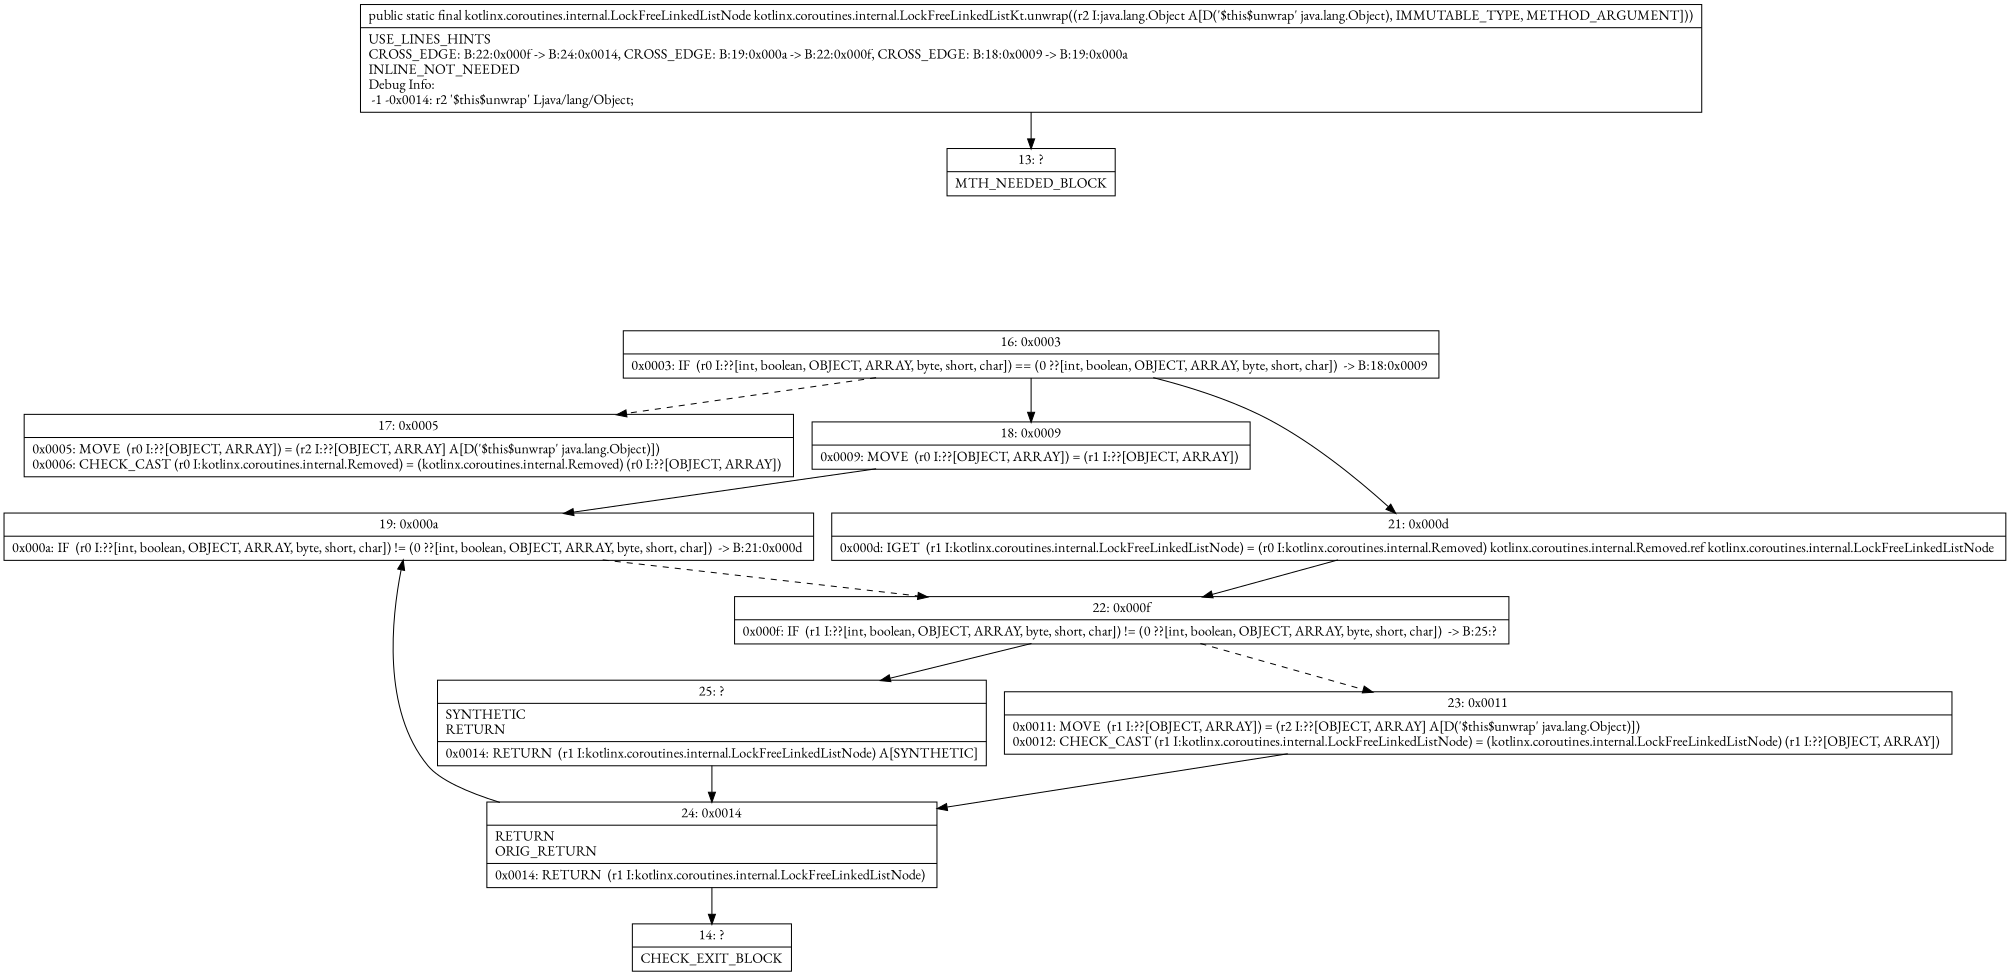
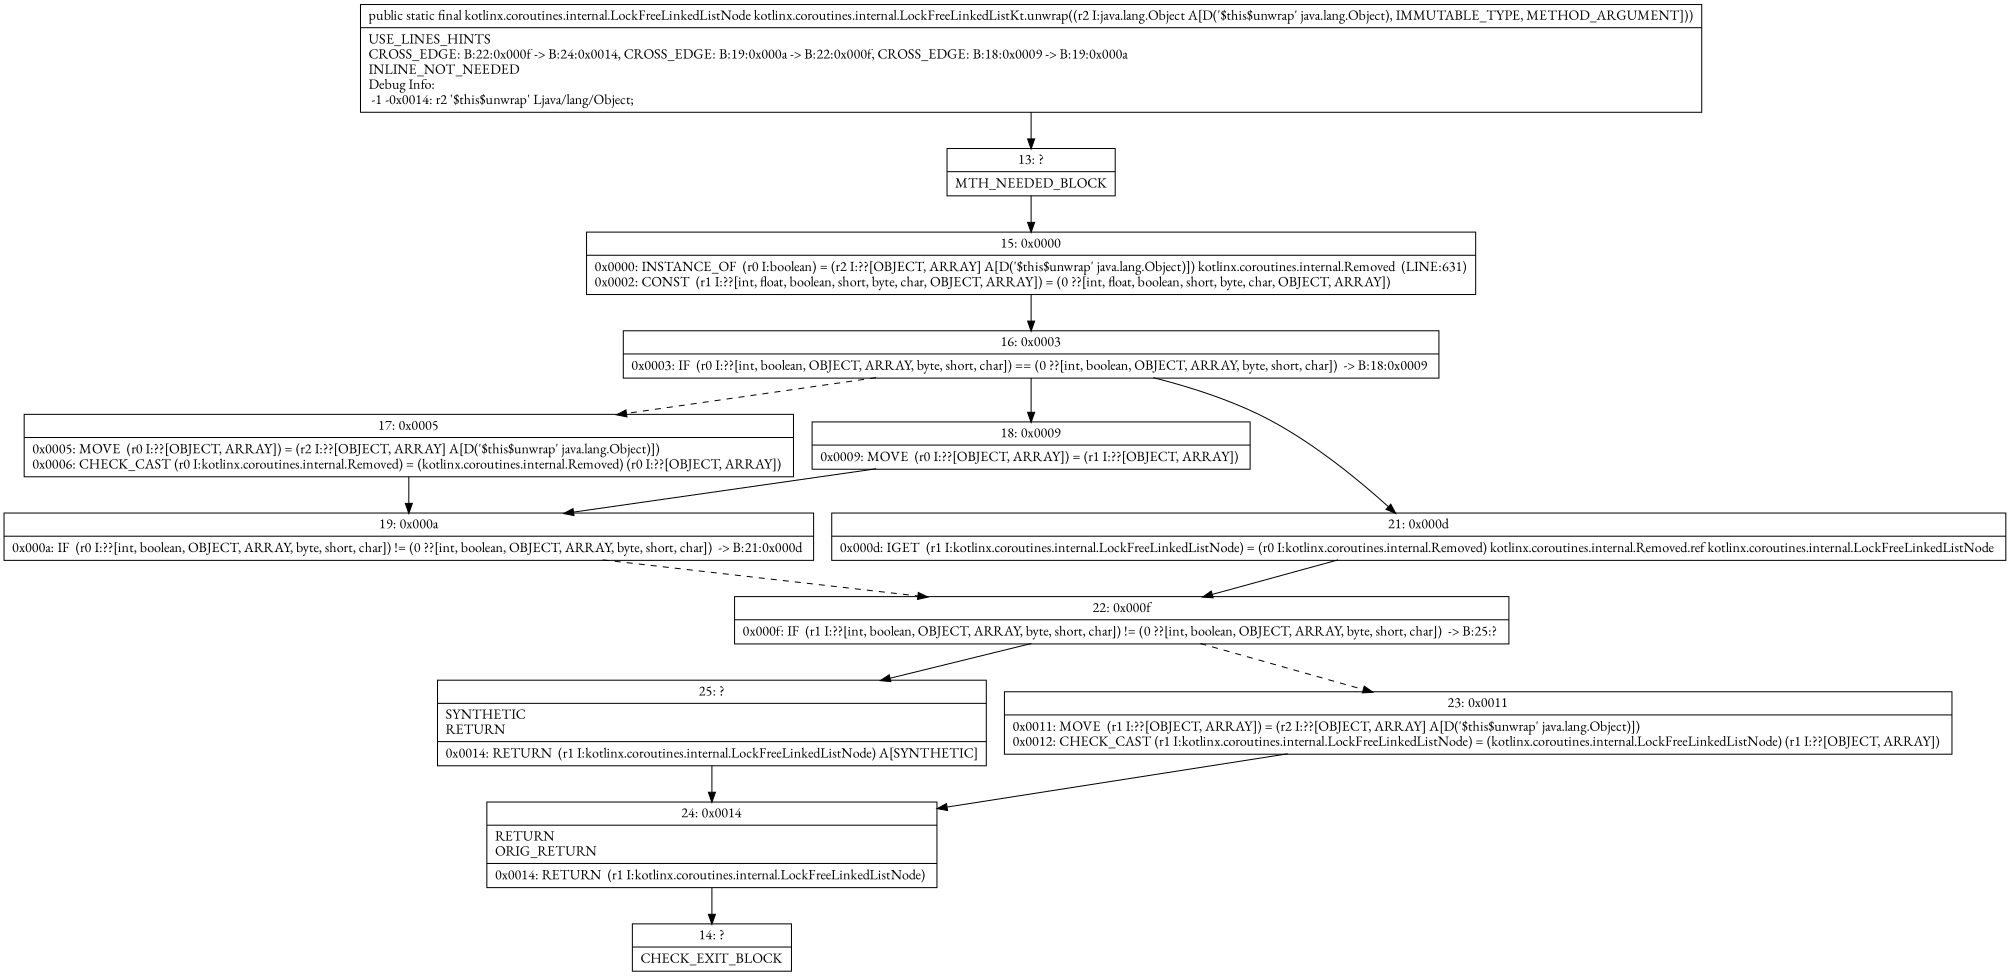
none -> (1031, 263)
(401, 711) -> (409, 490)
